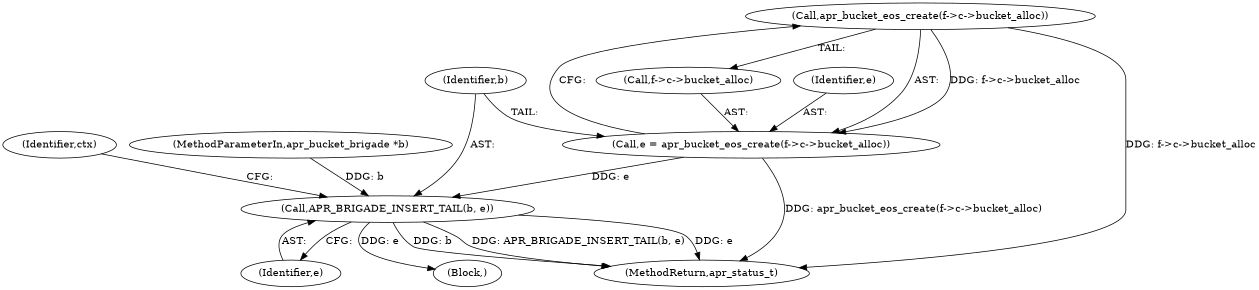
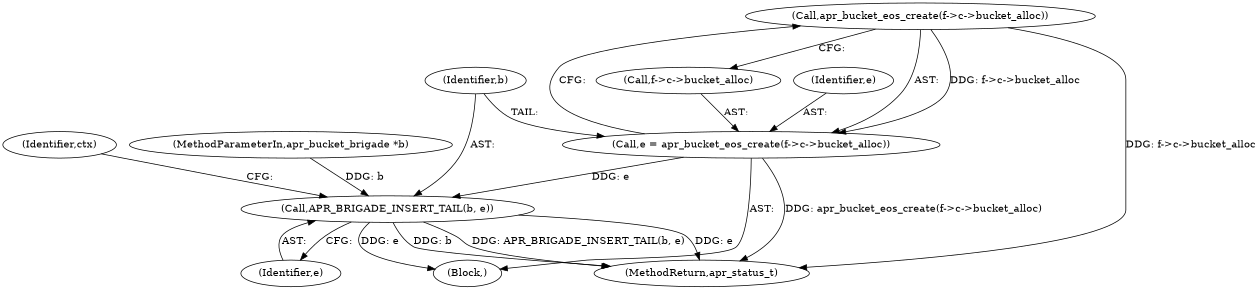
(834, 48) -> (834, 48)
none -> (668, 257)
